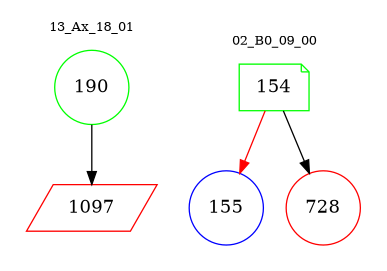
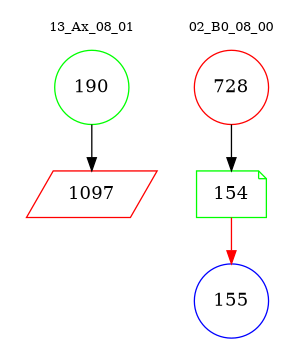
(92, 28) -> (92, 28)
(275, 42) -> (231, 28)
(294, 136) -> (231, 141)
